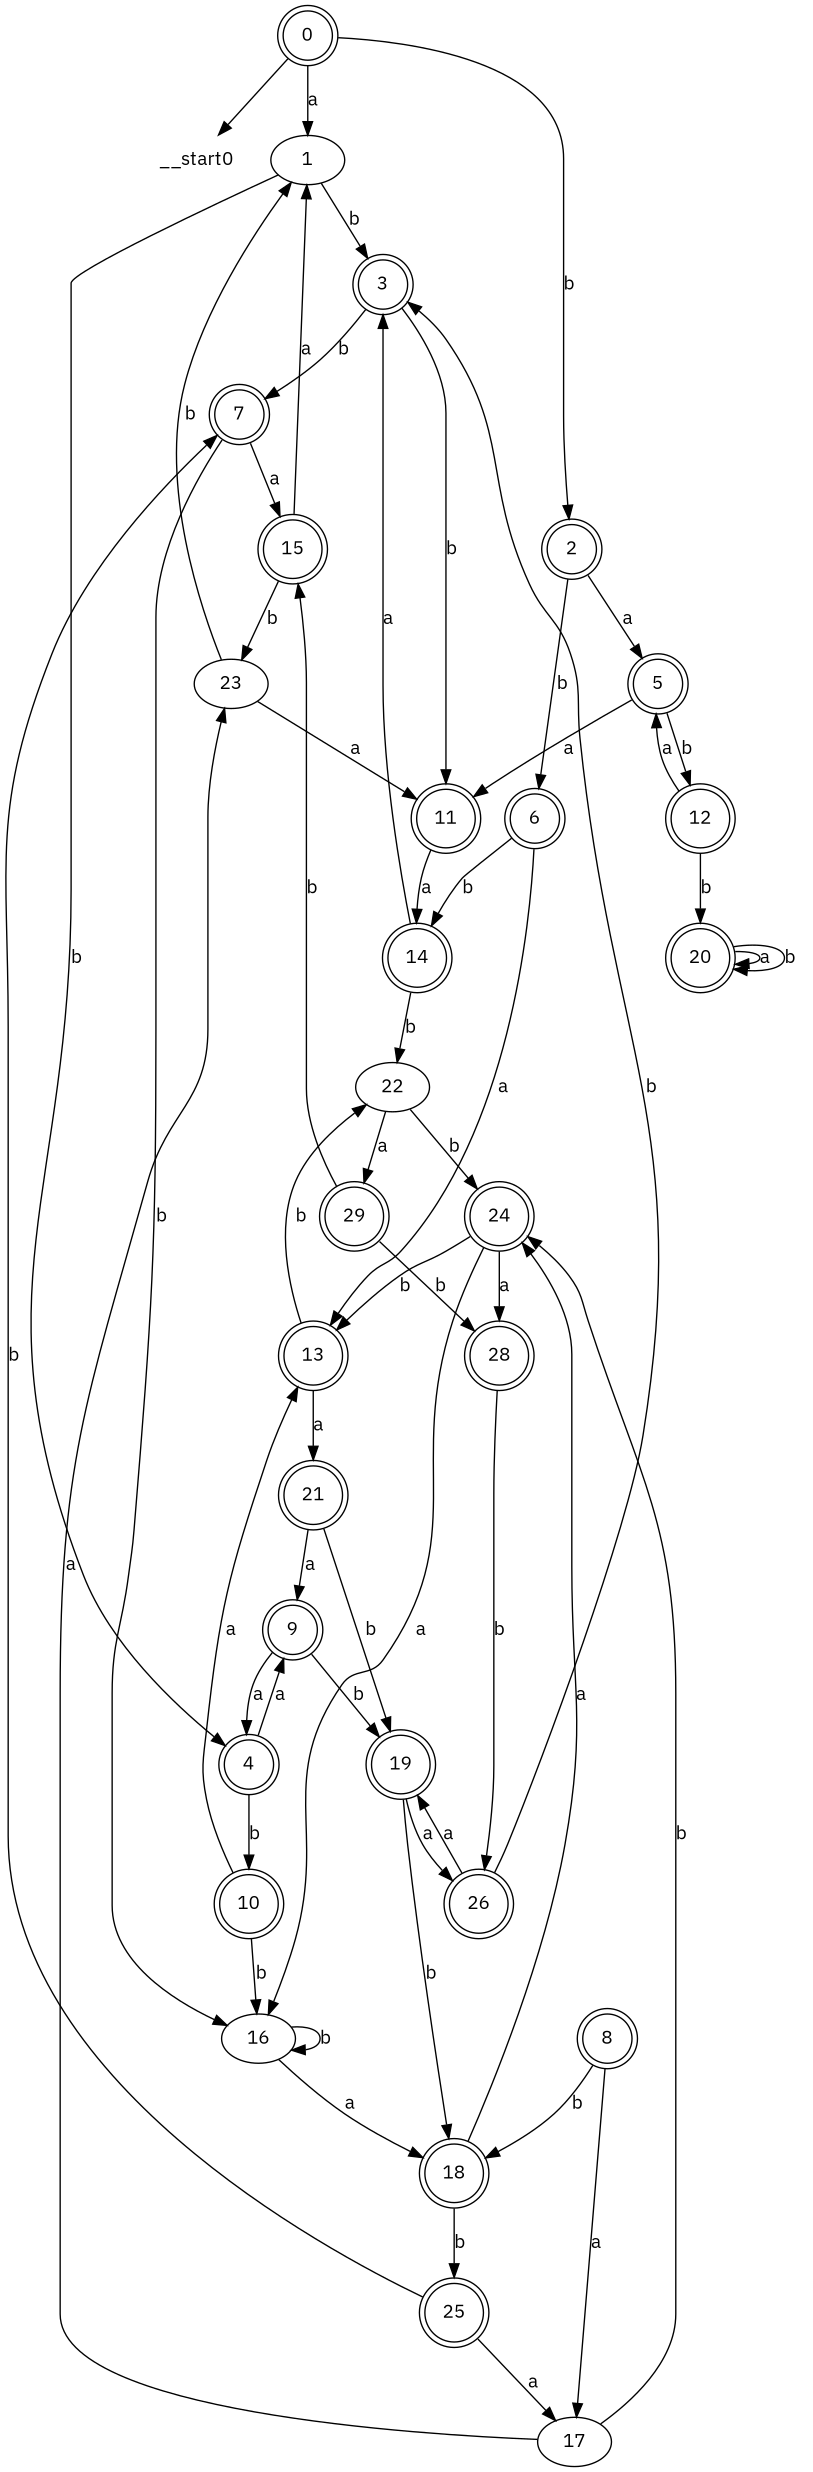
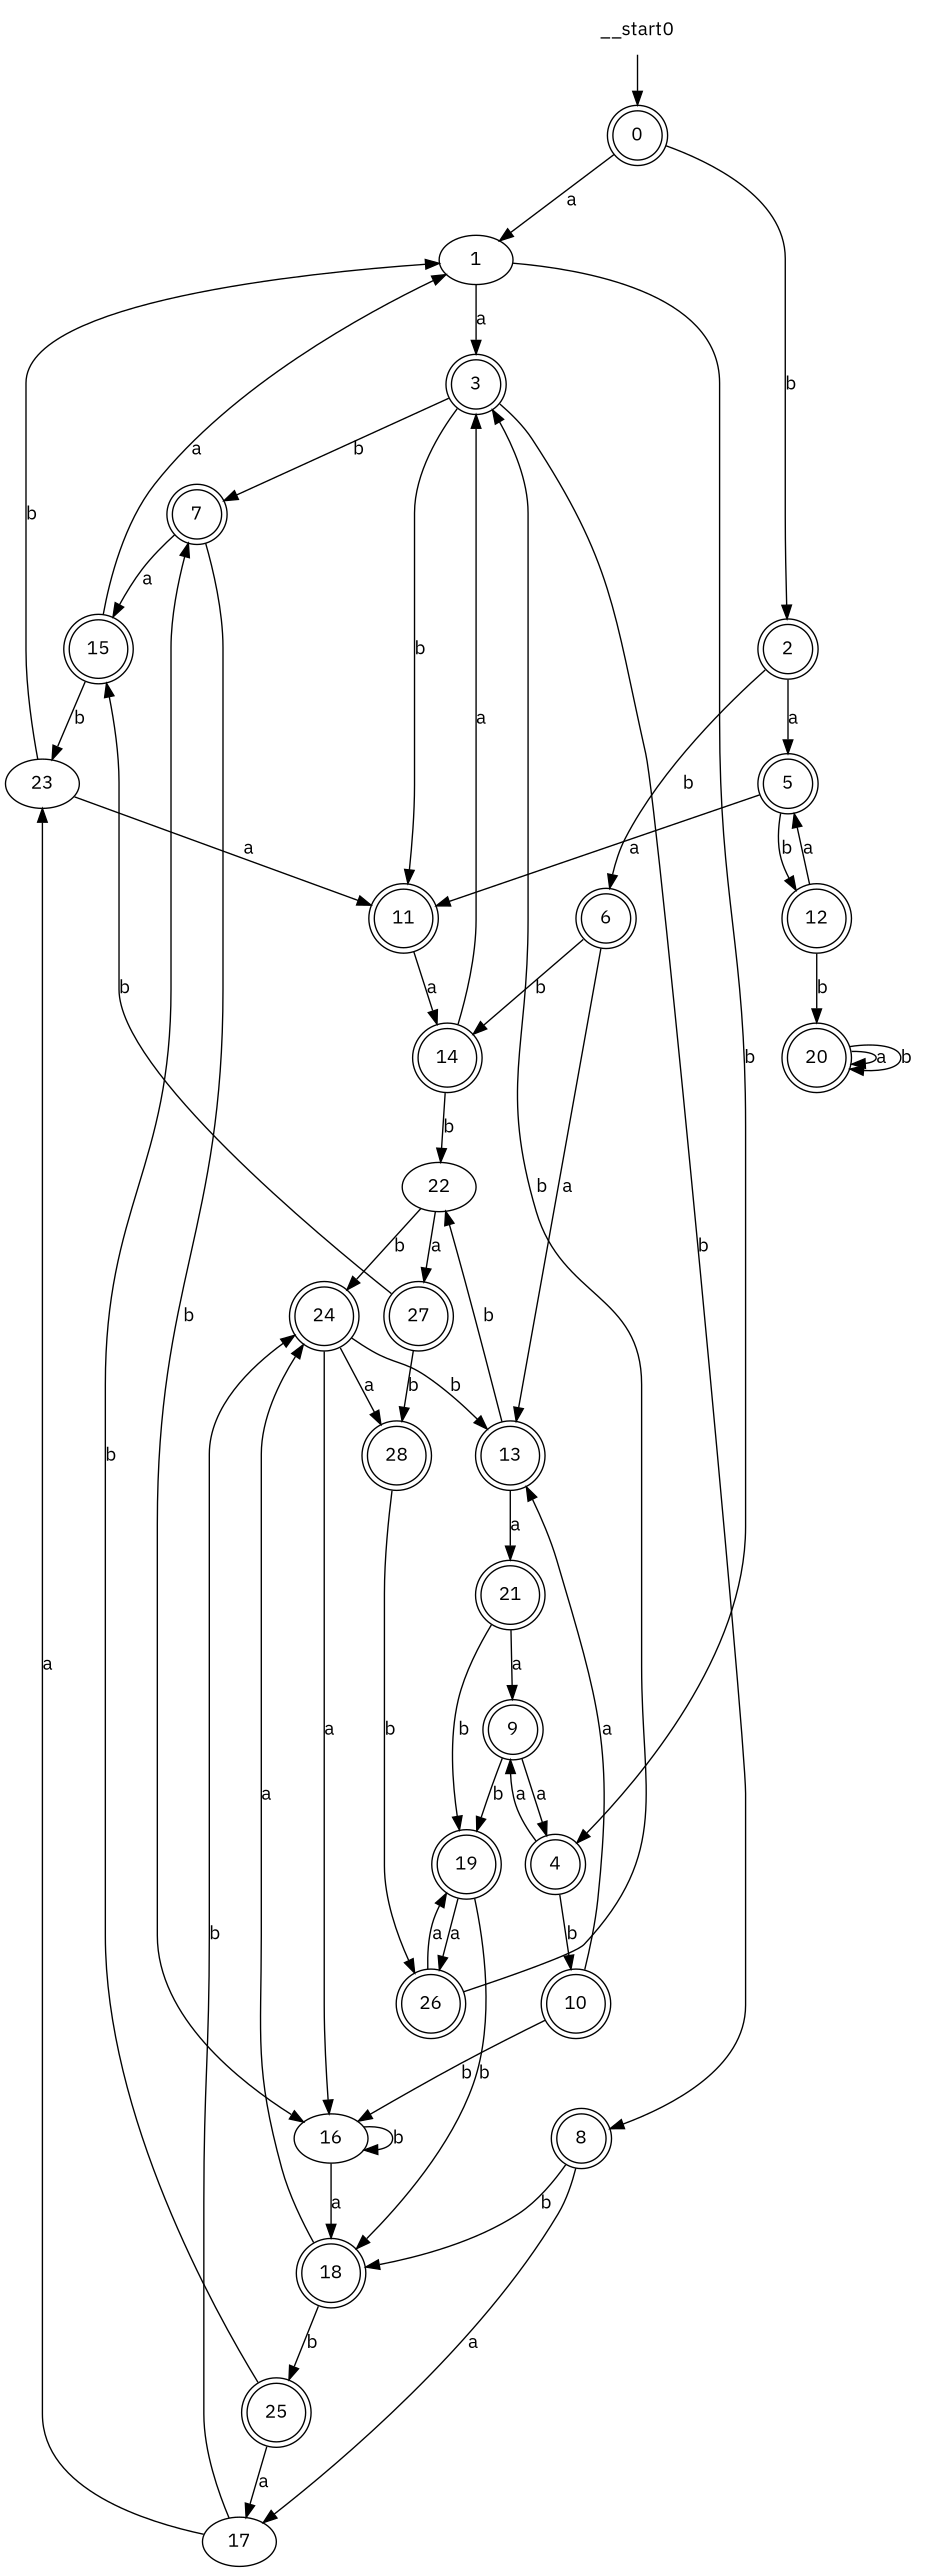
(258, 92) -> (638, 73)
(355, 220) -> (482, 319)
(354, 1216) -> (419, 1316)
none -> (701, 1277)
